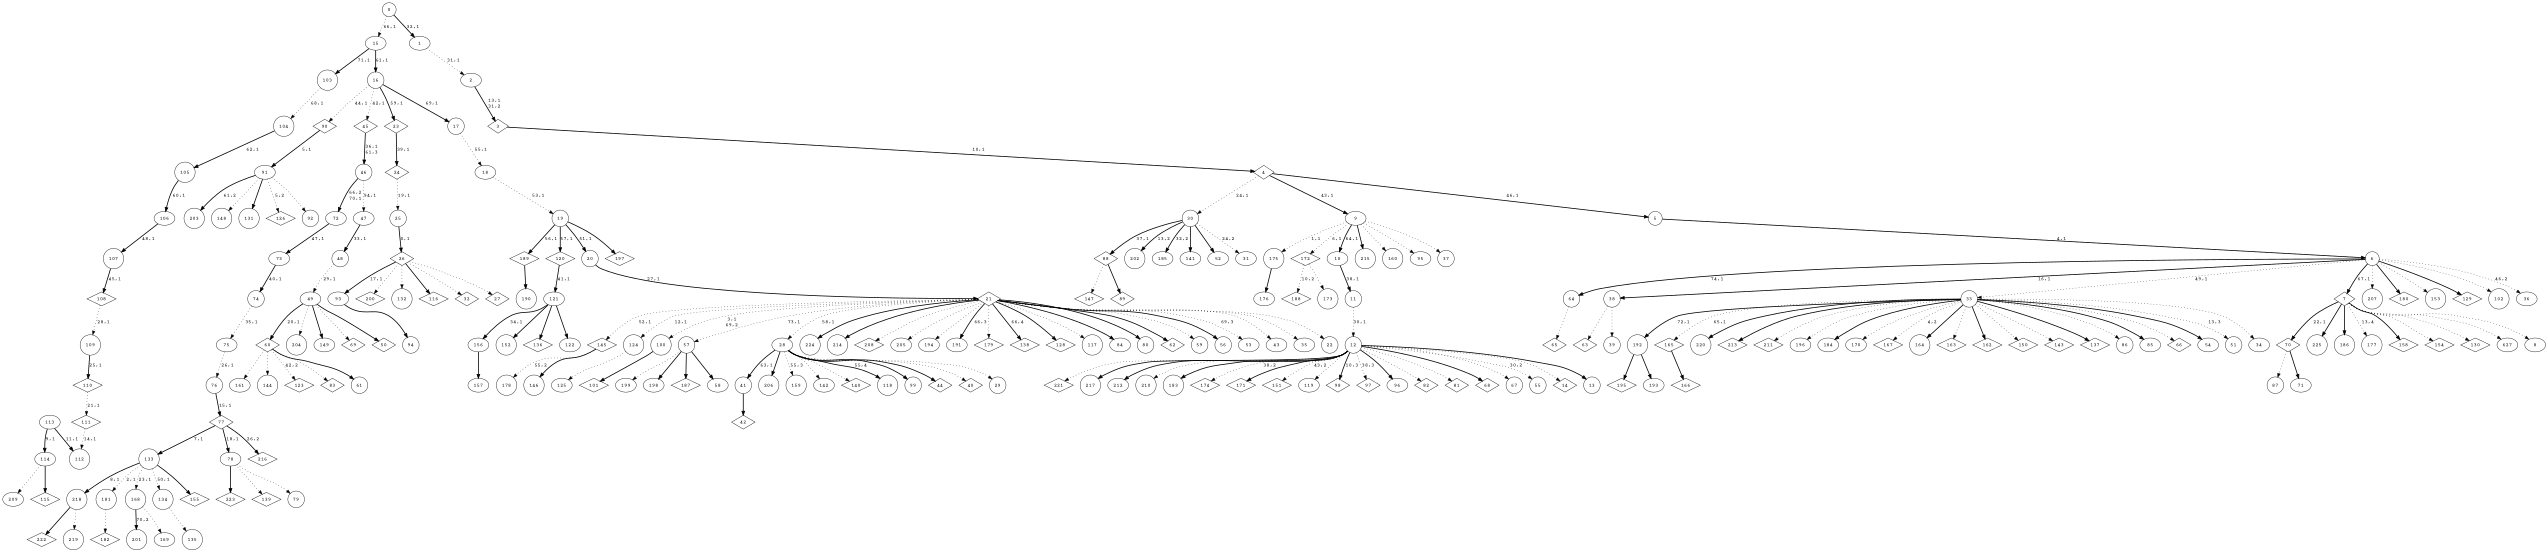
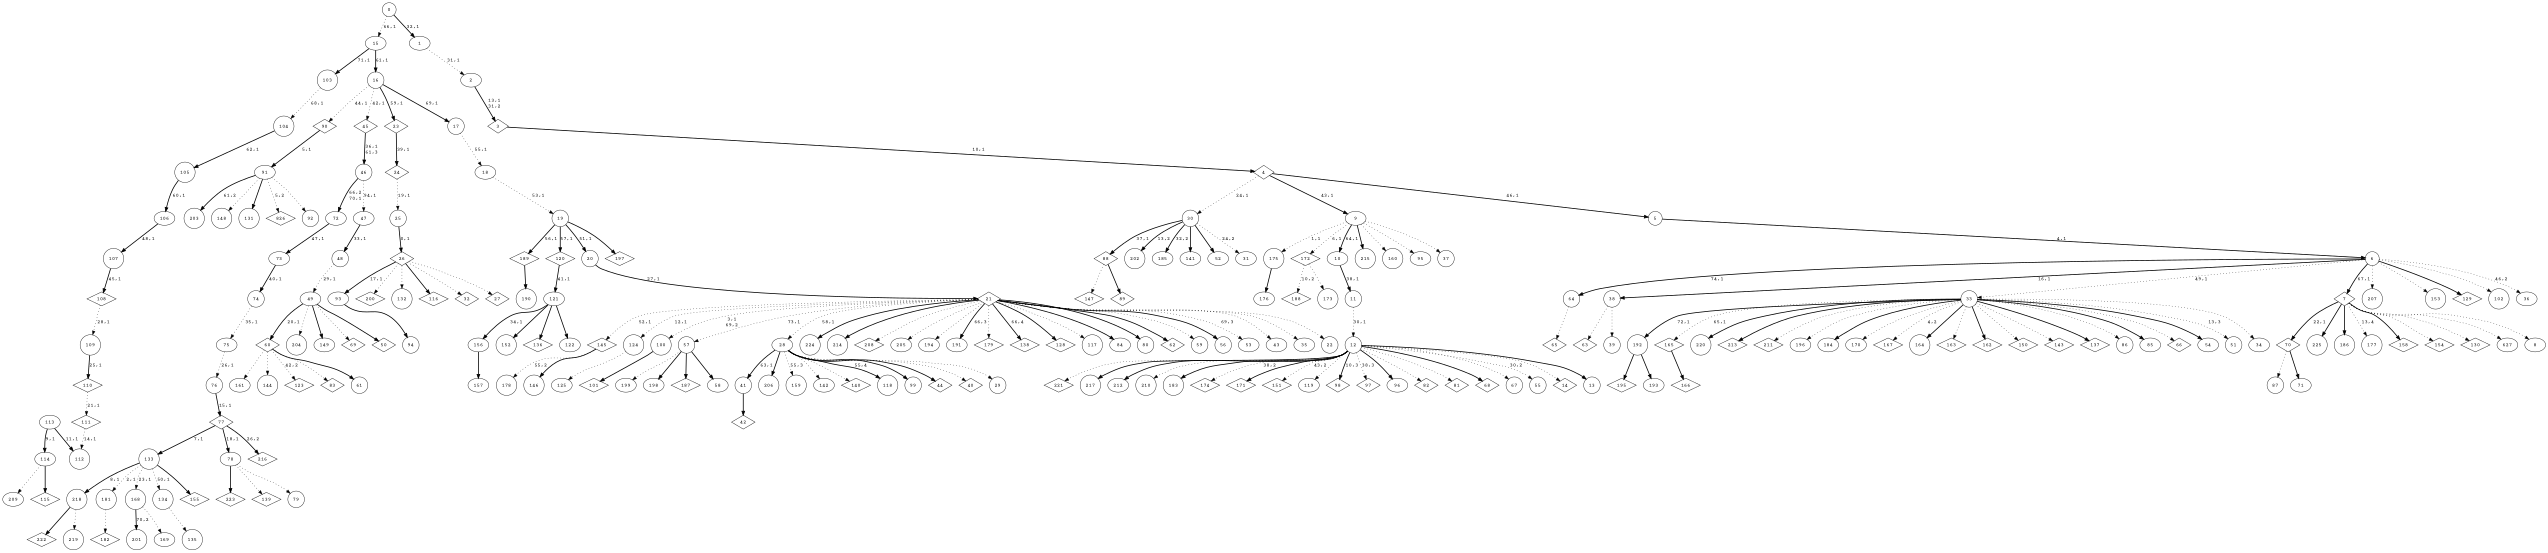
(281, 218) -> (281, 218)
(2404, 299) -> none
